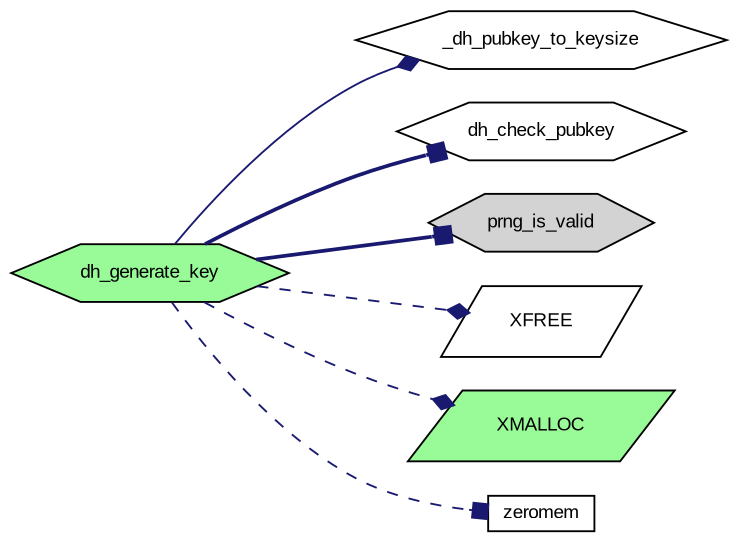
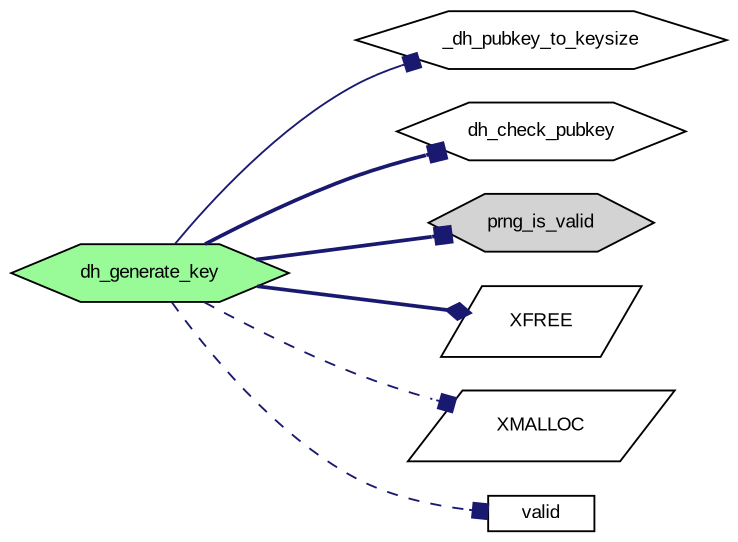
(277, 140) -> (277, 140)
(352, 298) -> (352, 298)
(316, 357) -> (316, 357)
(541, 426) -> (541, 426)
(541, 514) -> (541, 514)
